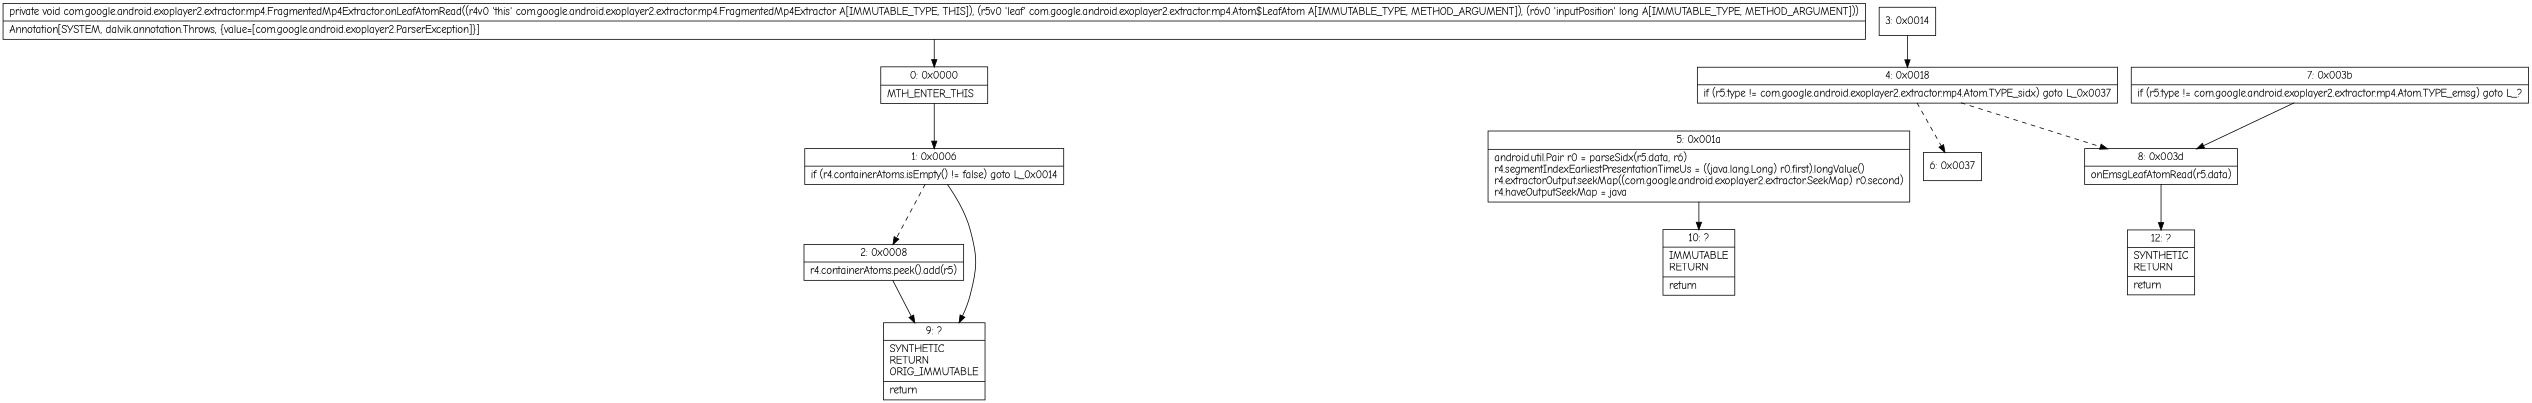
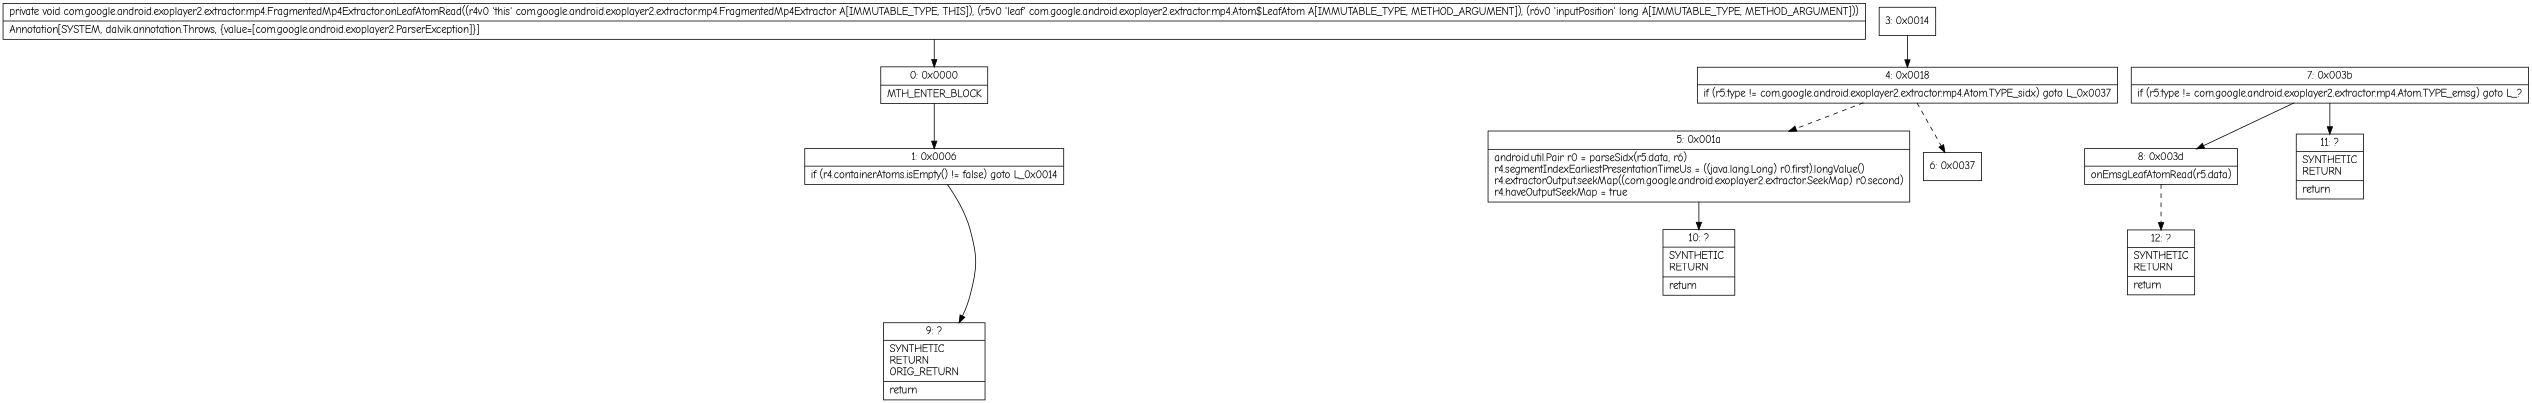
(930, 94) -> (934, 94)
(2031, 125) -> (1830, 116)
none -> (2330, 167)
(1561, 192) -> (1561, 192)
(2161, 203) -> (2161, 203)
(1699, 256) -> (1697, 256)
(884, 262) -> none
(934, 372) -> (924, 372)
